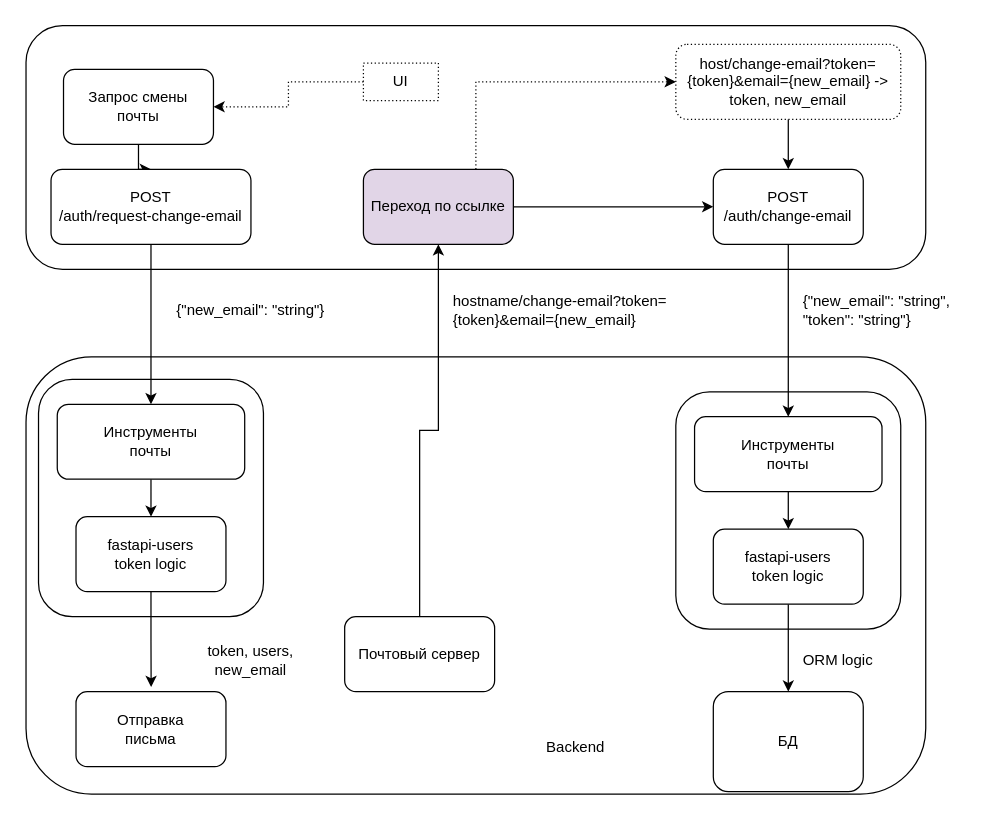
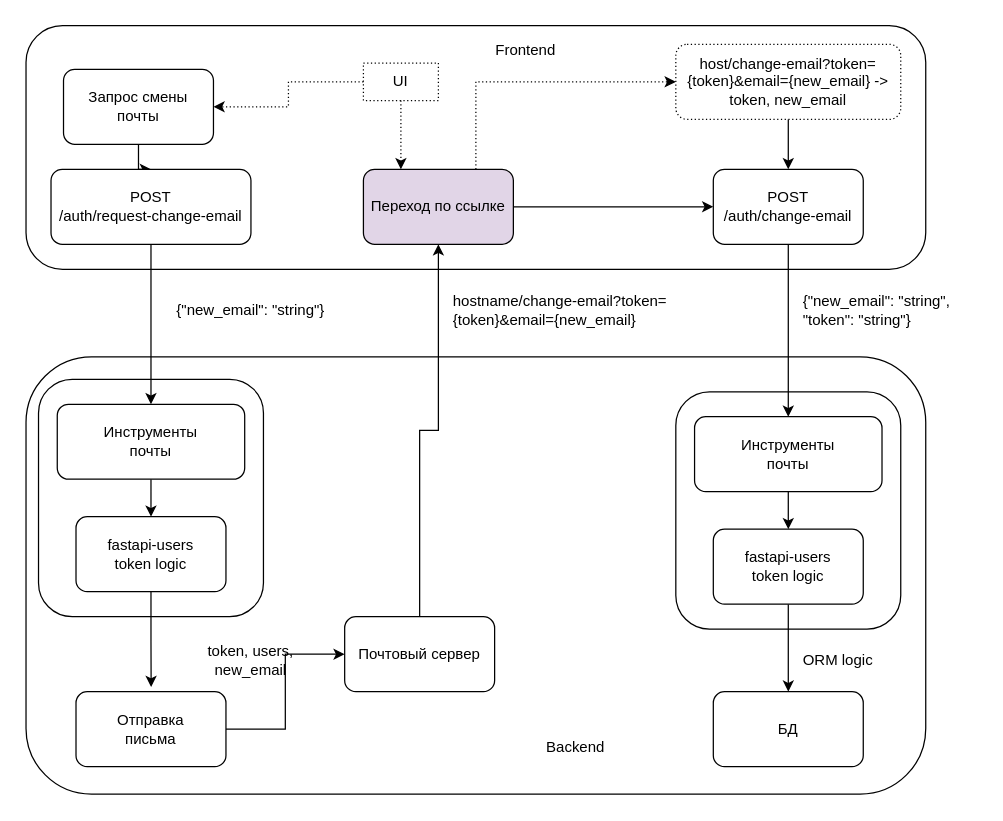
none -> (526, 51)
none -> (401, 131)
none -> (285, 696)
(788, 742) -> (788, 729)
